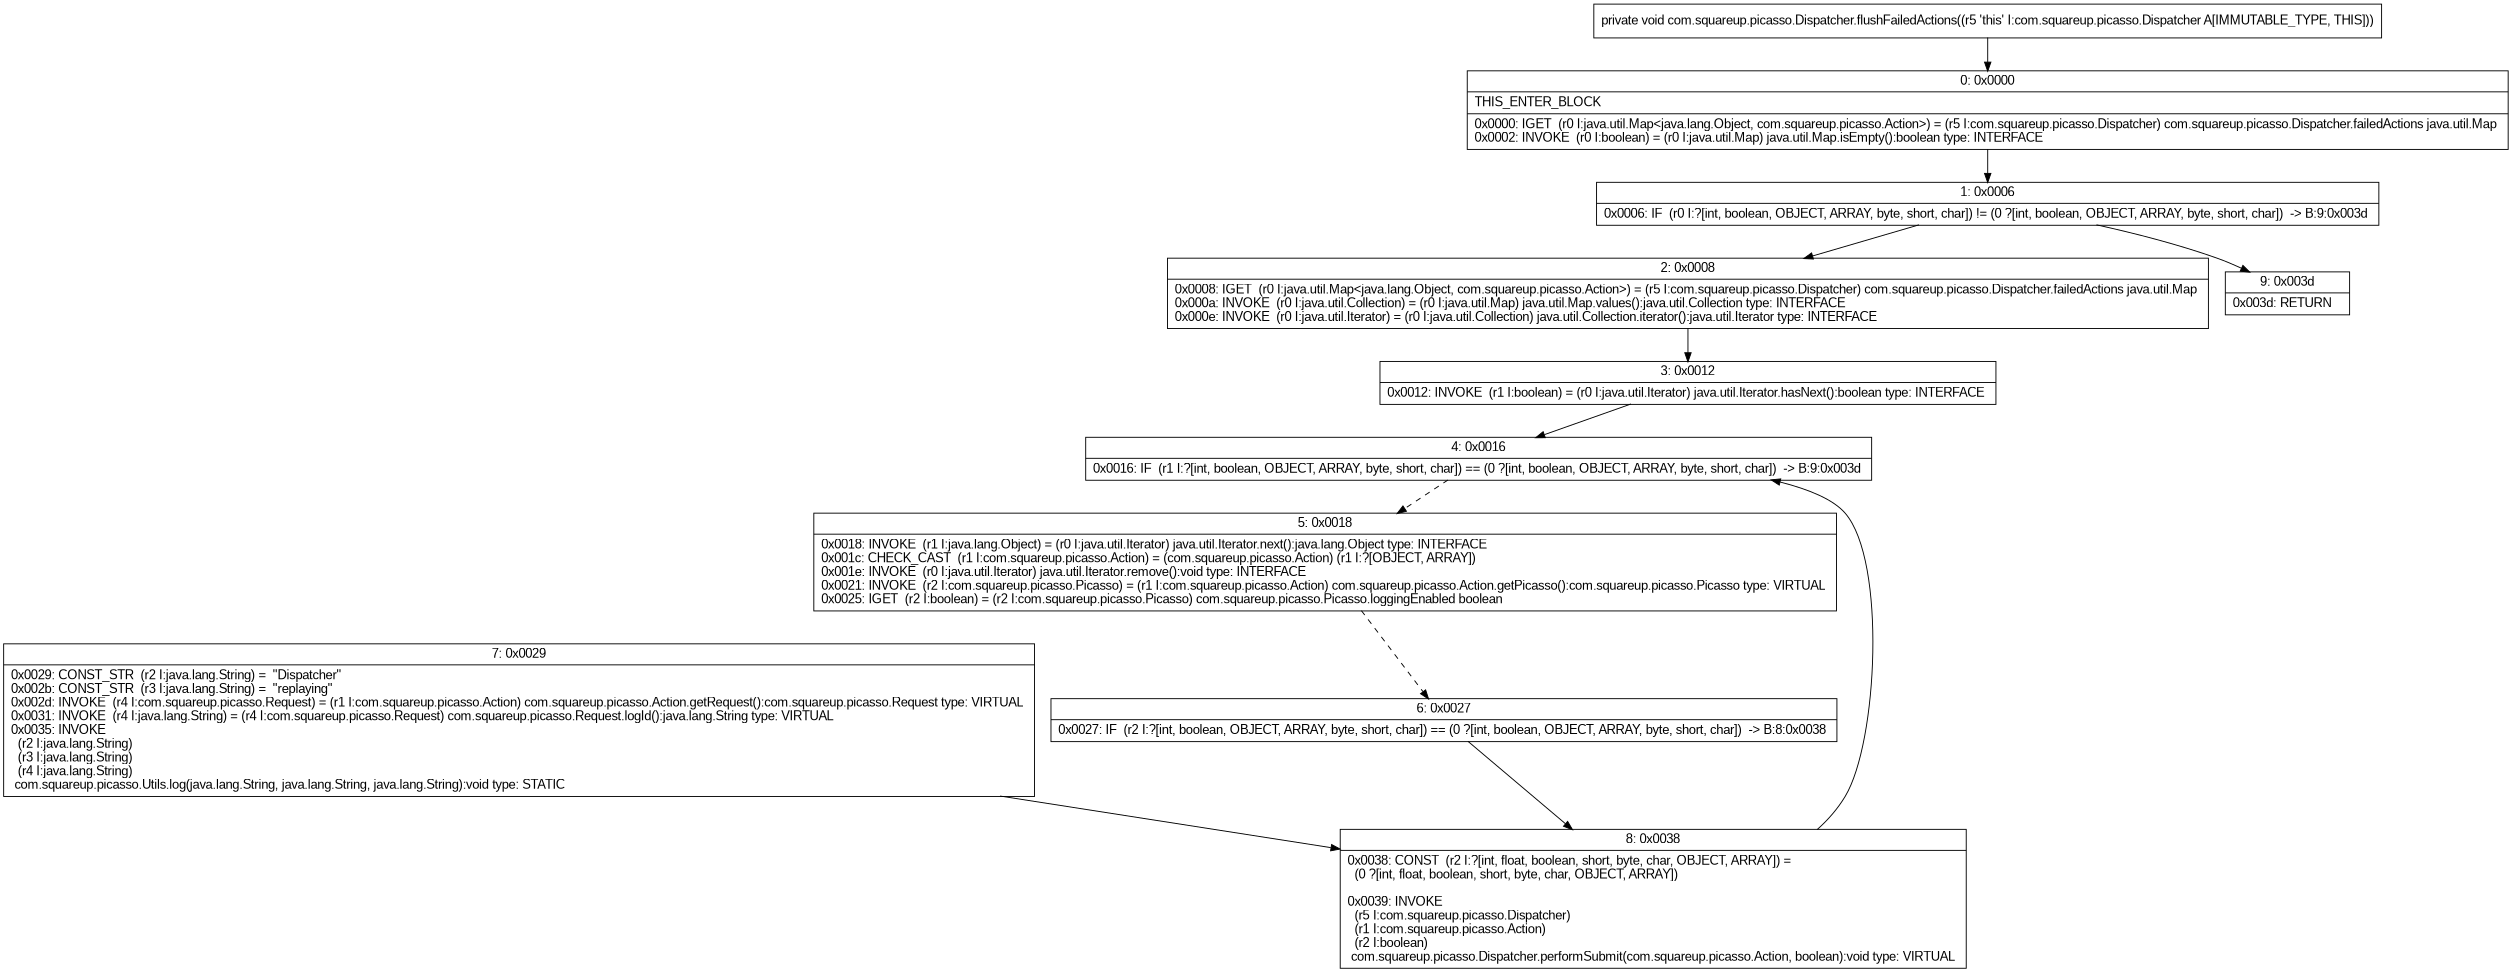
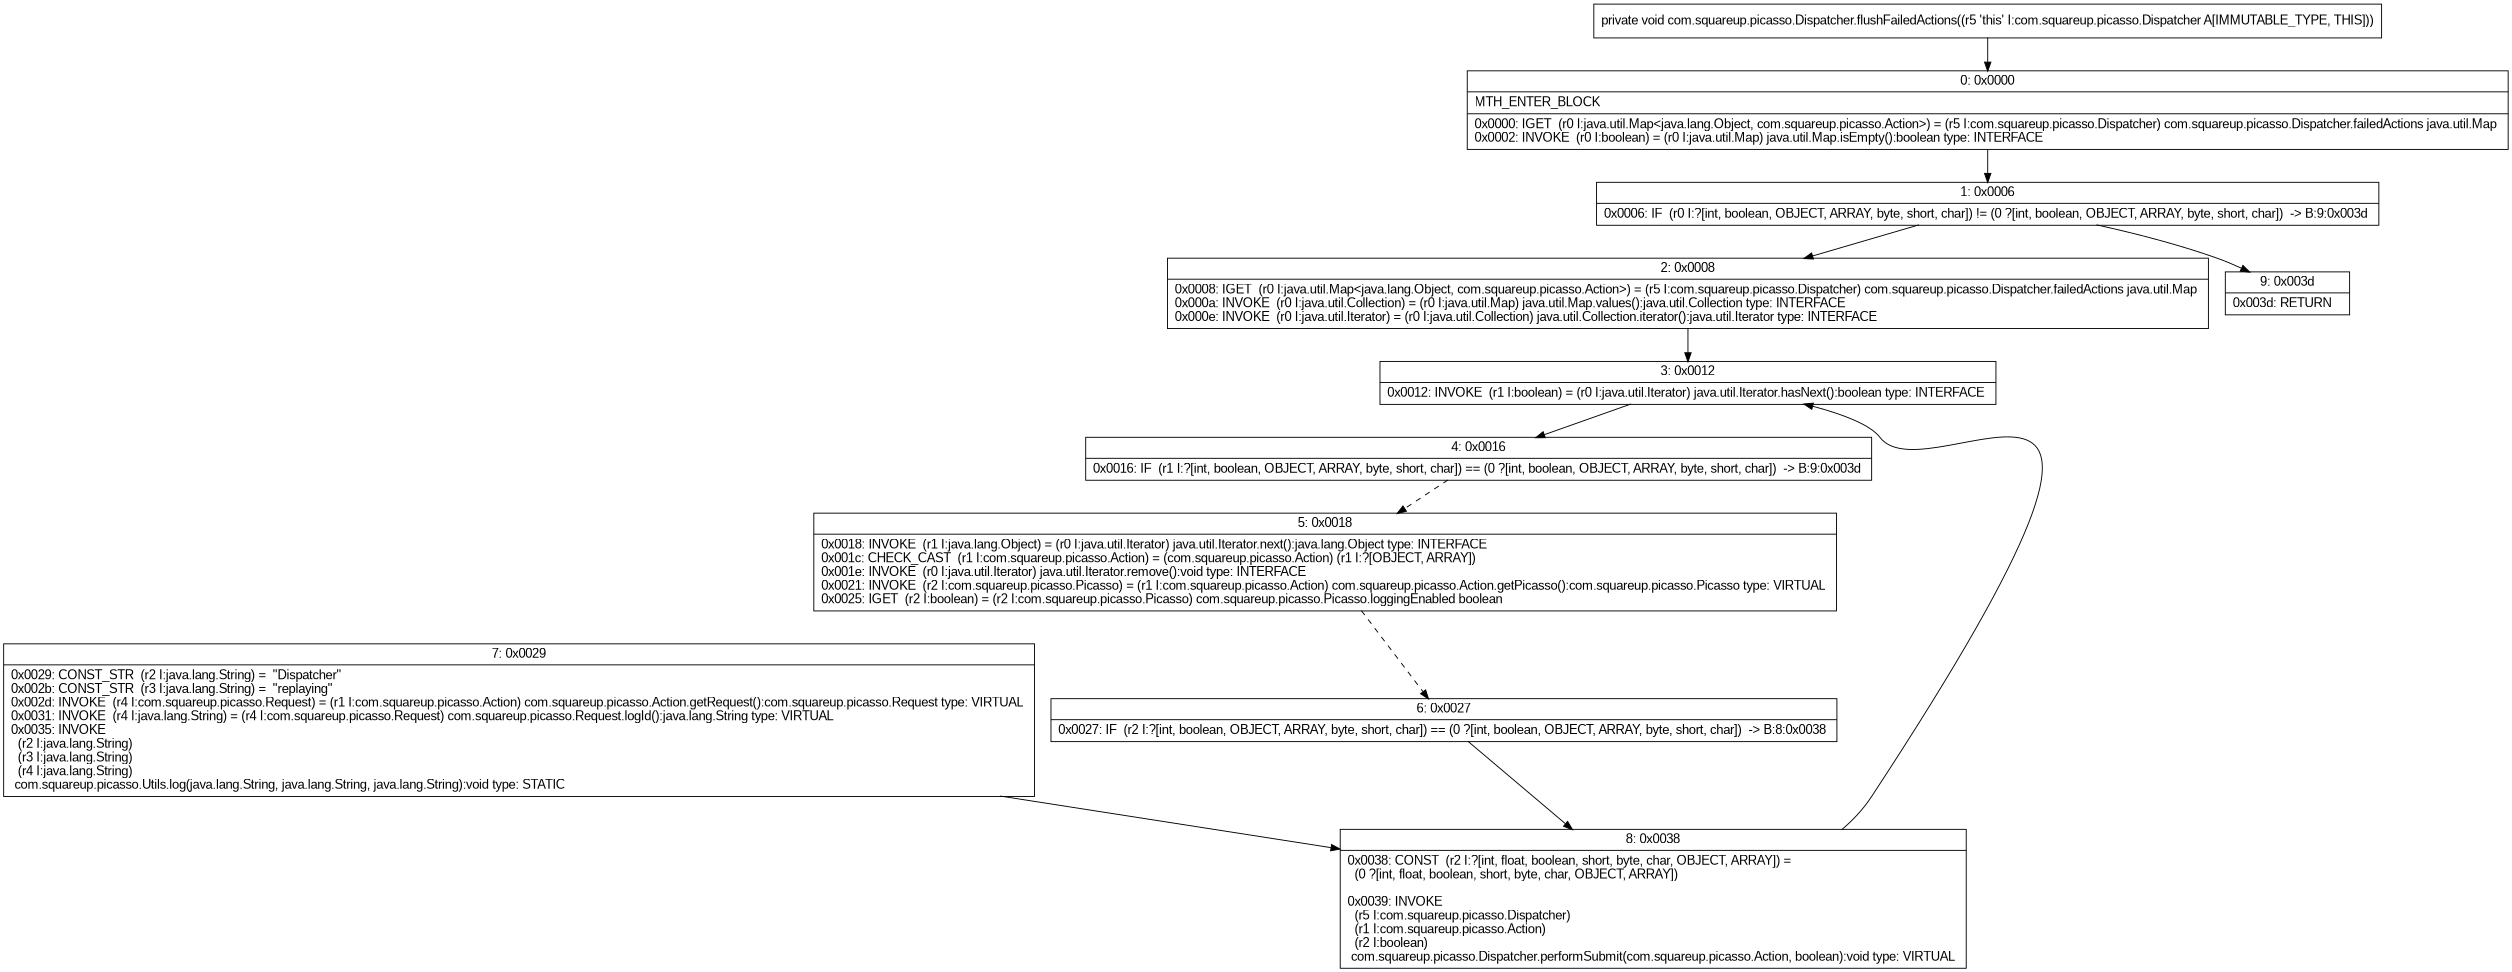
(1538, 102) -> (1538, 102)
(1873, 640) -> (2018, 544)
